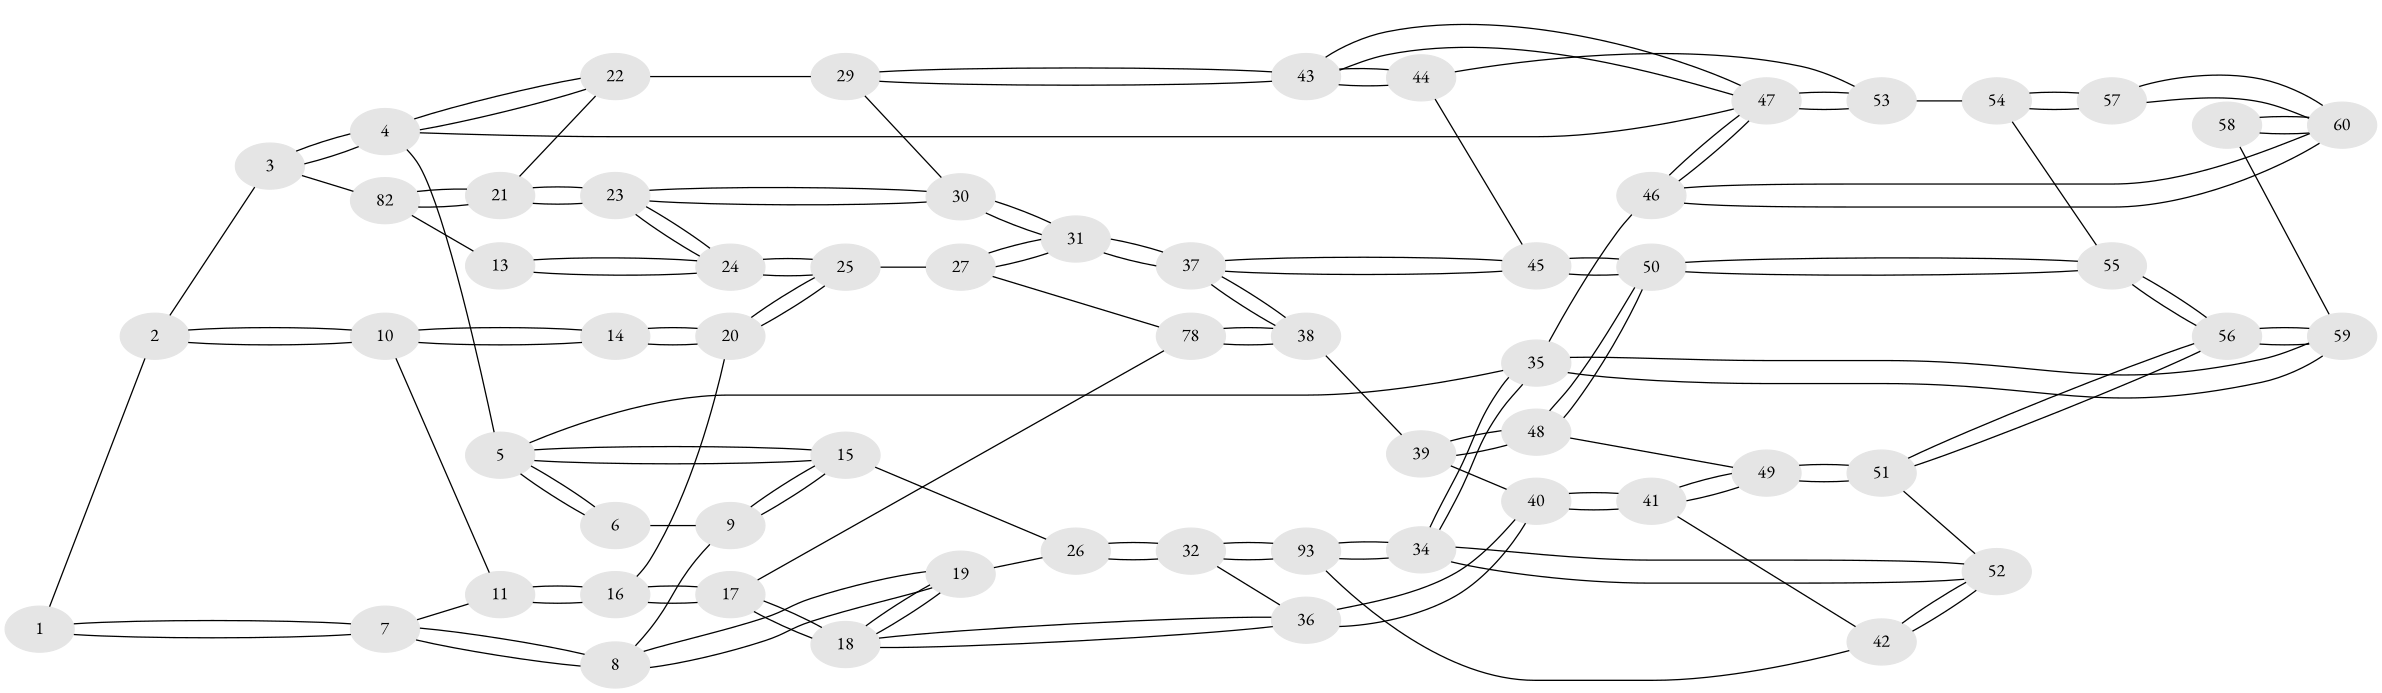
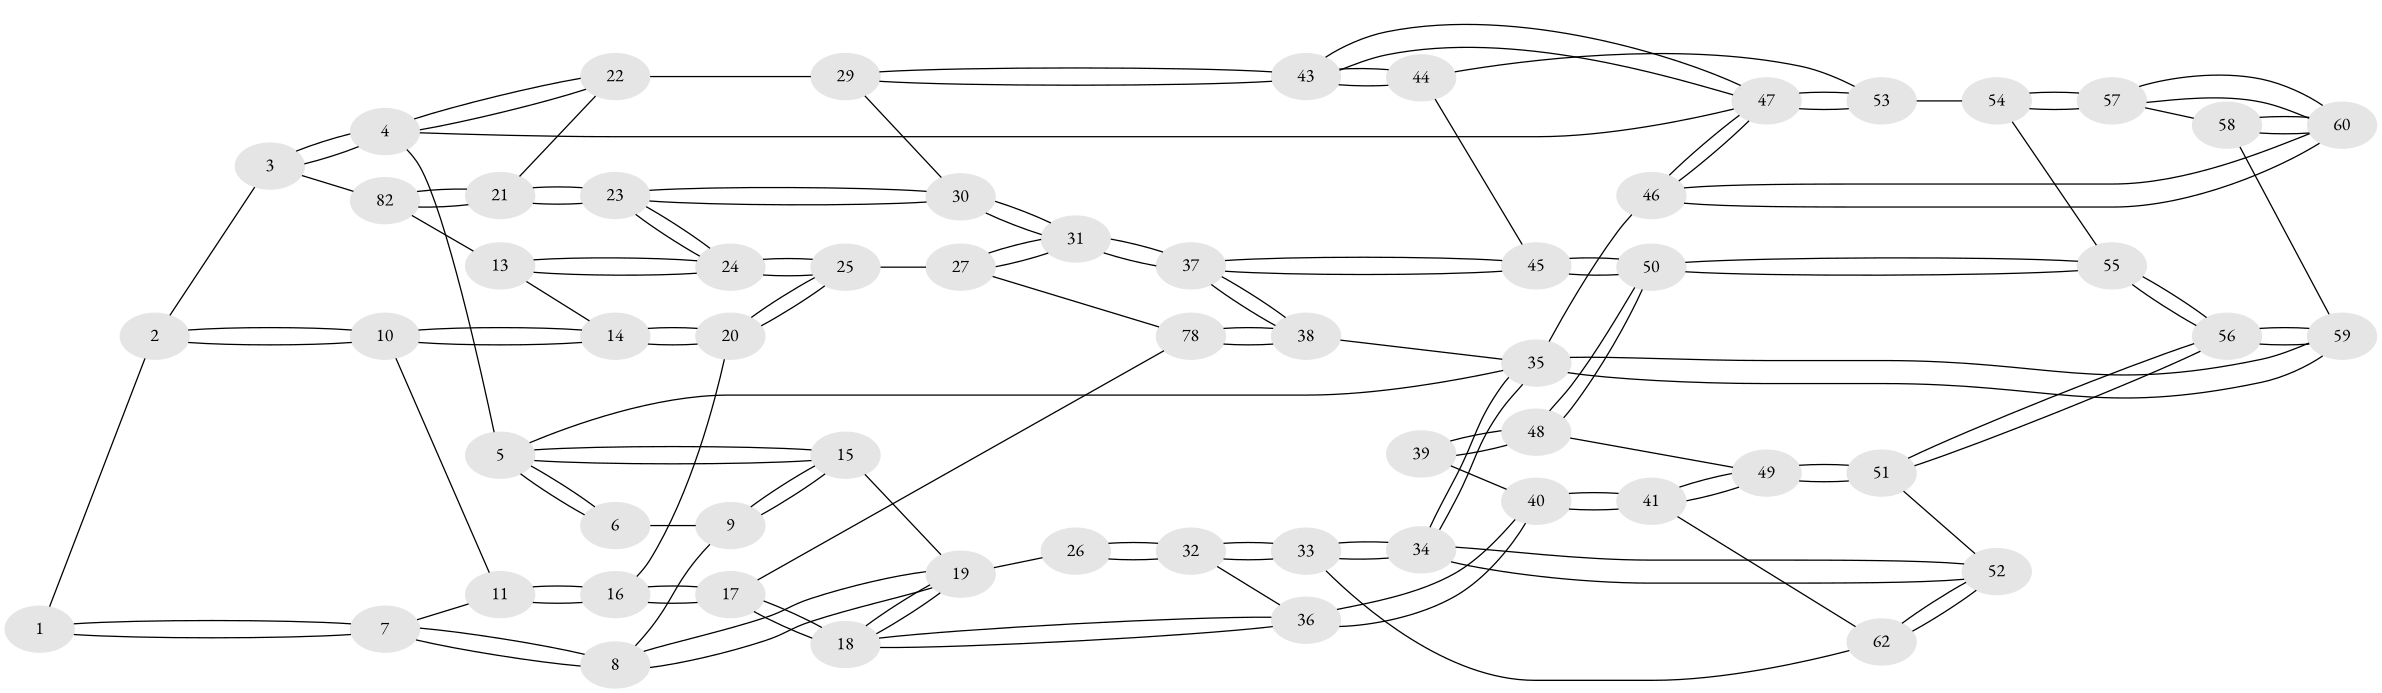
none -> (2169, 113)
none -> (558, 301)
(1369, 401) -> (1421, 350)
(961, 503) -> (903, 515)
(1306, 551) -> (1306, 551)
(1882, 642) -> (1882, 642)
